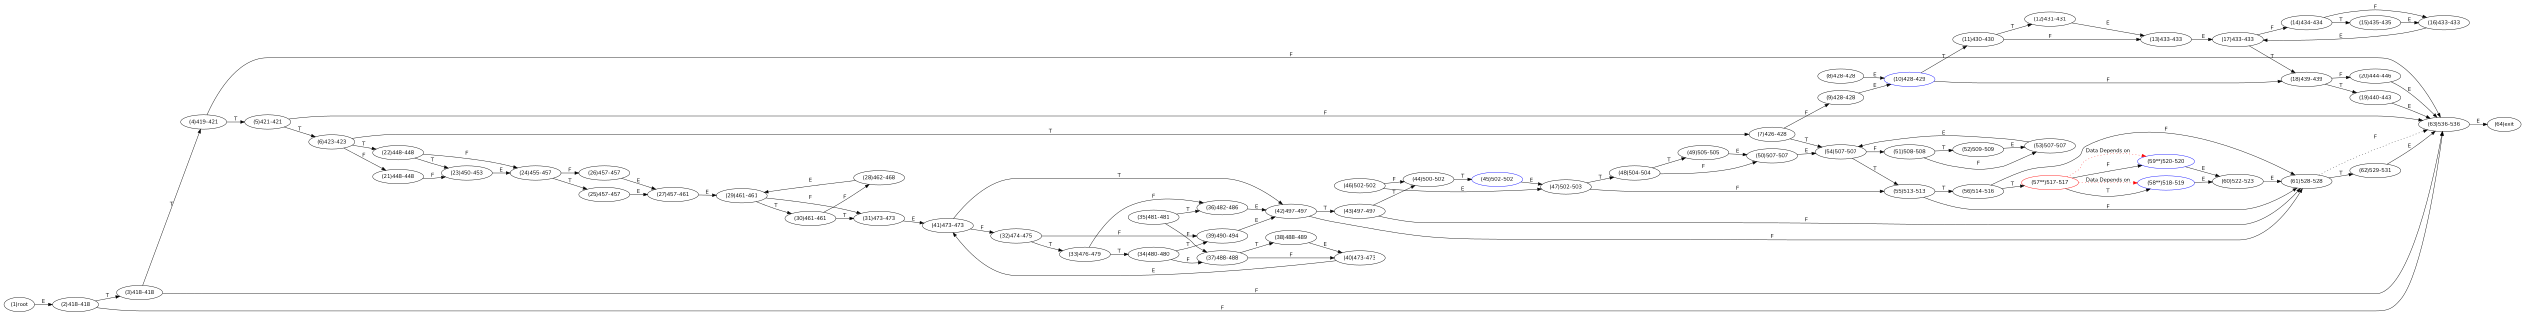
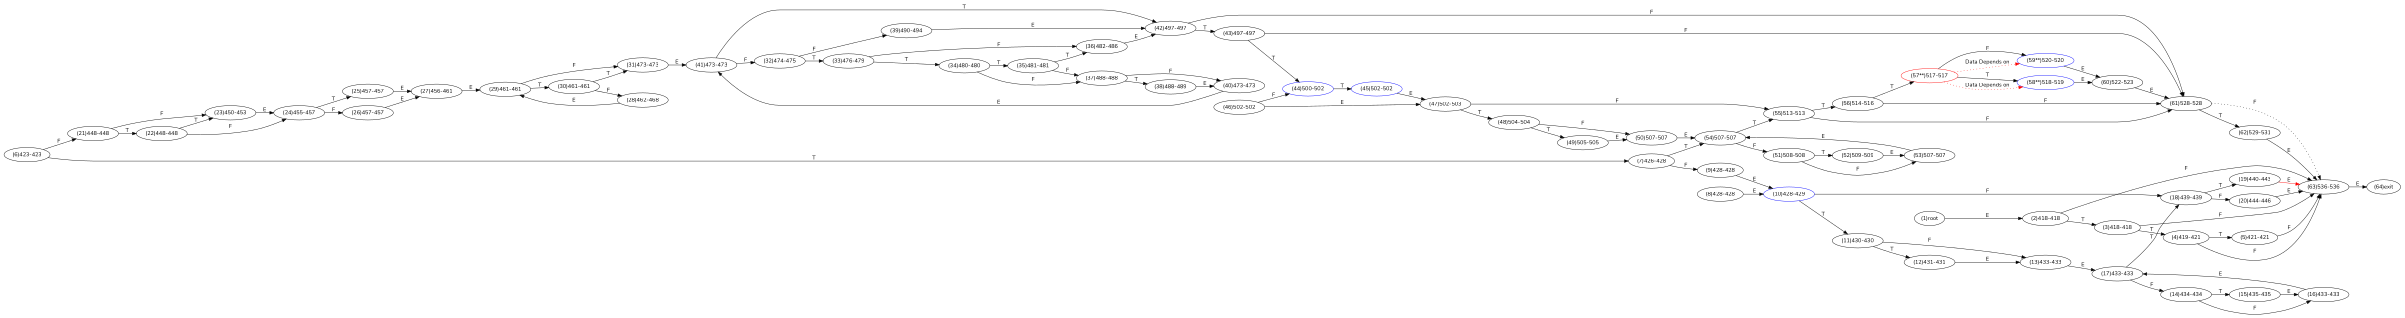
(2409, 110) -> (2287, 183)
(298, 131) -> none
(362, 147) -> (125, 134)
(1429, 179) -> (1308, 89)
(673, 195) -> (437, 91)
(1190, 248) -> (997, 66)
